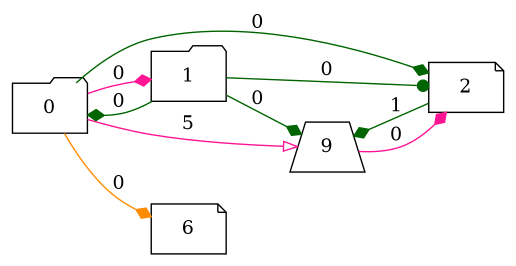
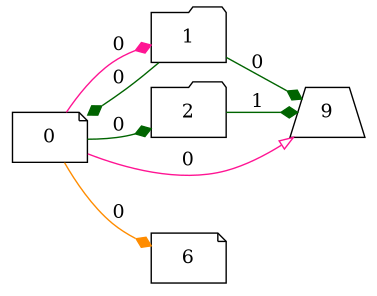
(322, 82) -> none
(466, 87) -> (189, 112)
(50, 108) -> (50, 137)
(189, 124) -> (189, 160)
(400, 147) -> none
